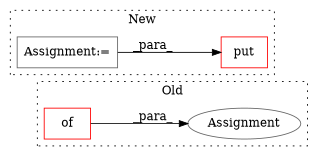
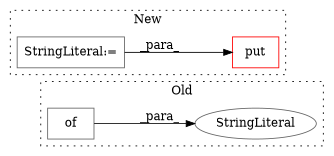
(67, 52) -> (71, 52)
(67, 124) -> (71, 124)
(244, 124) -> (256, 124)
